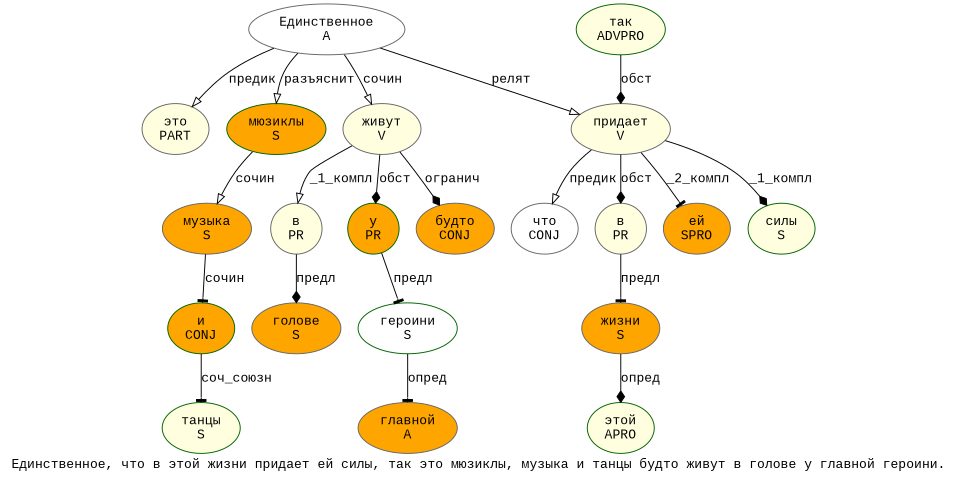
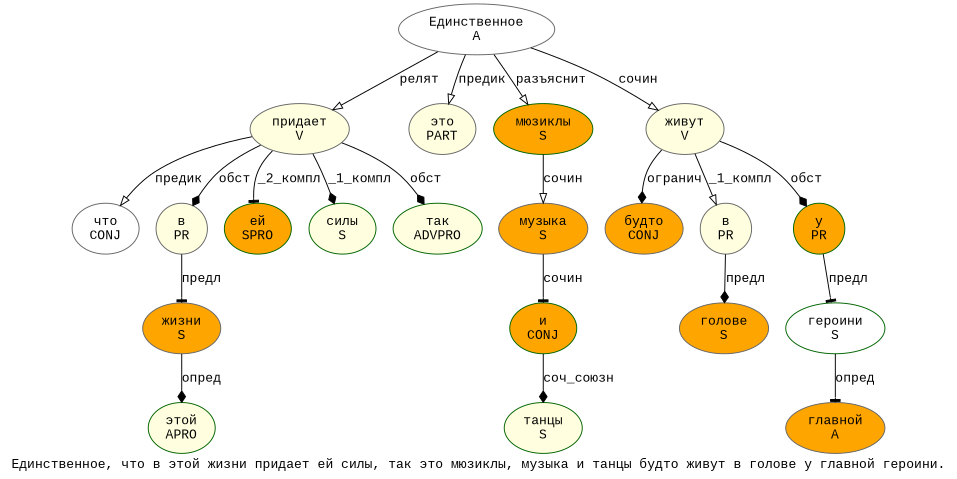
(621, 73) -> (384, 163)
(697, 229) -> (258, 229)
(201, 376) -> (543, 372)
